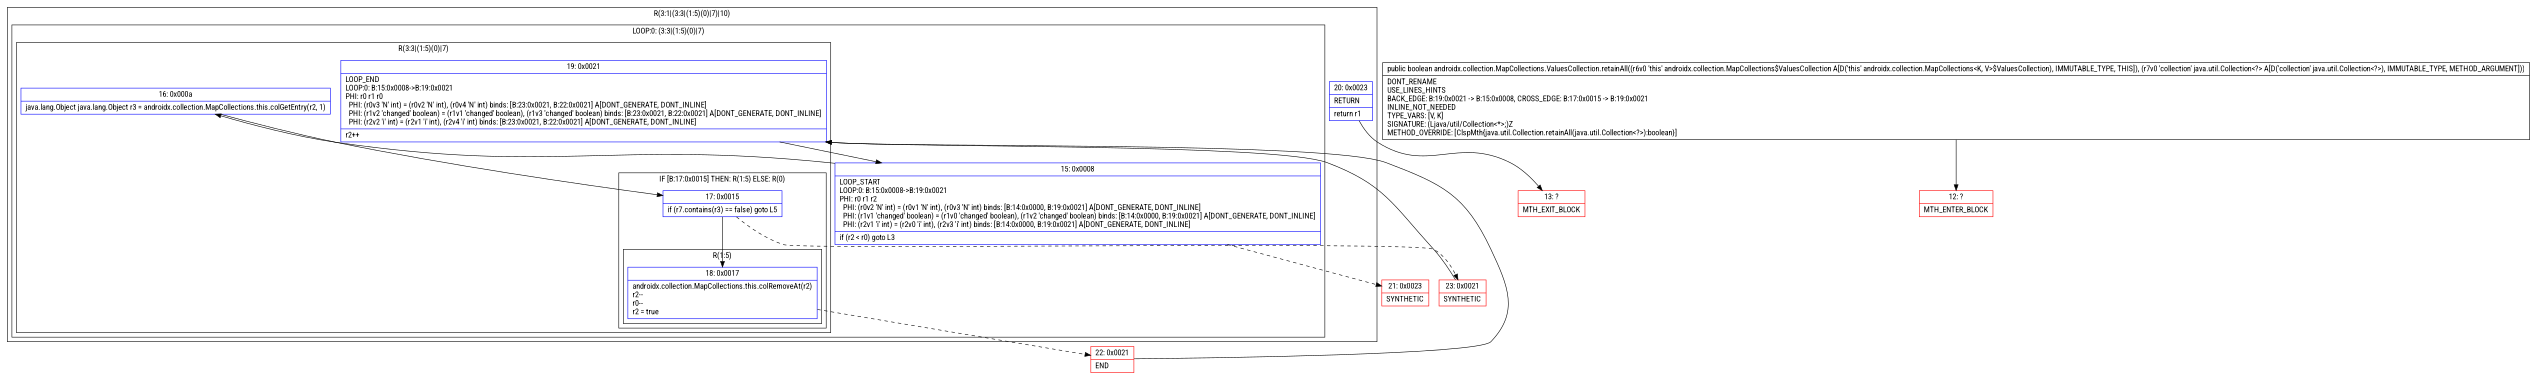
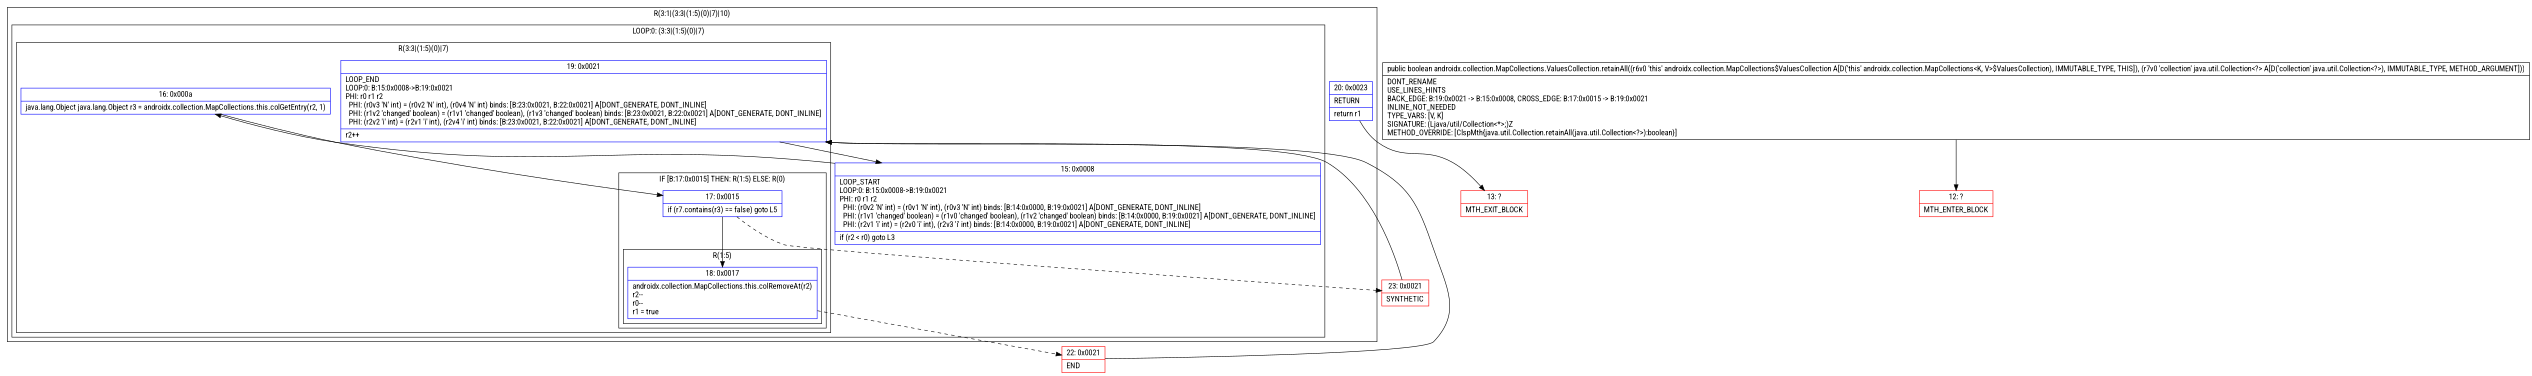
(365, 97) -> (365, 97)
(1405, 293) -> none
(646, 312) -> (646, 312)
